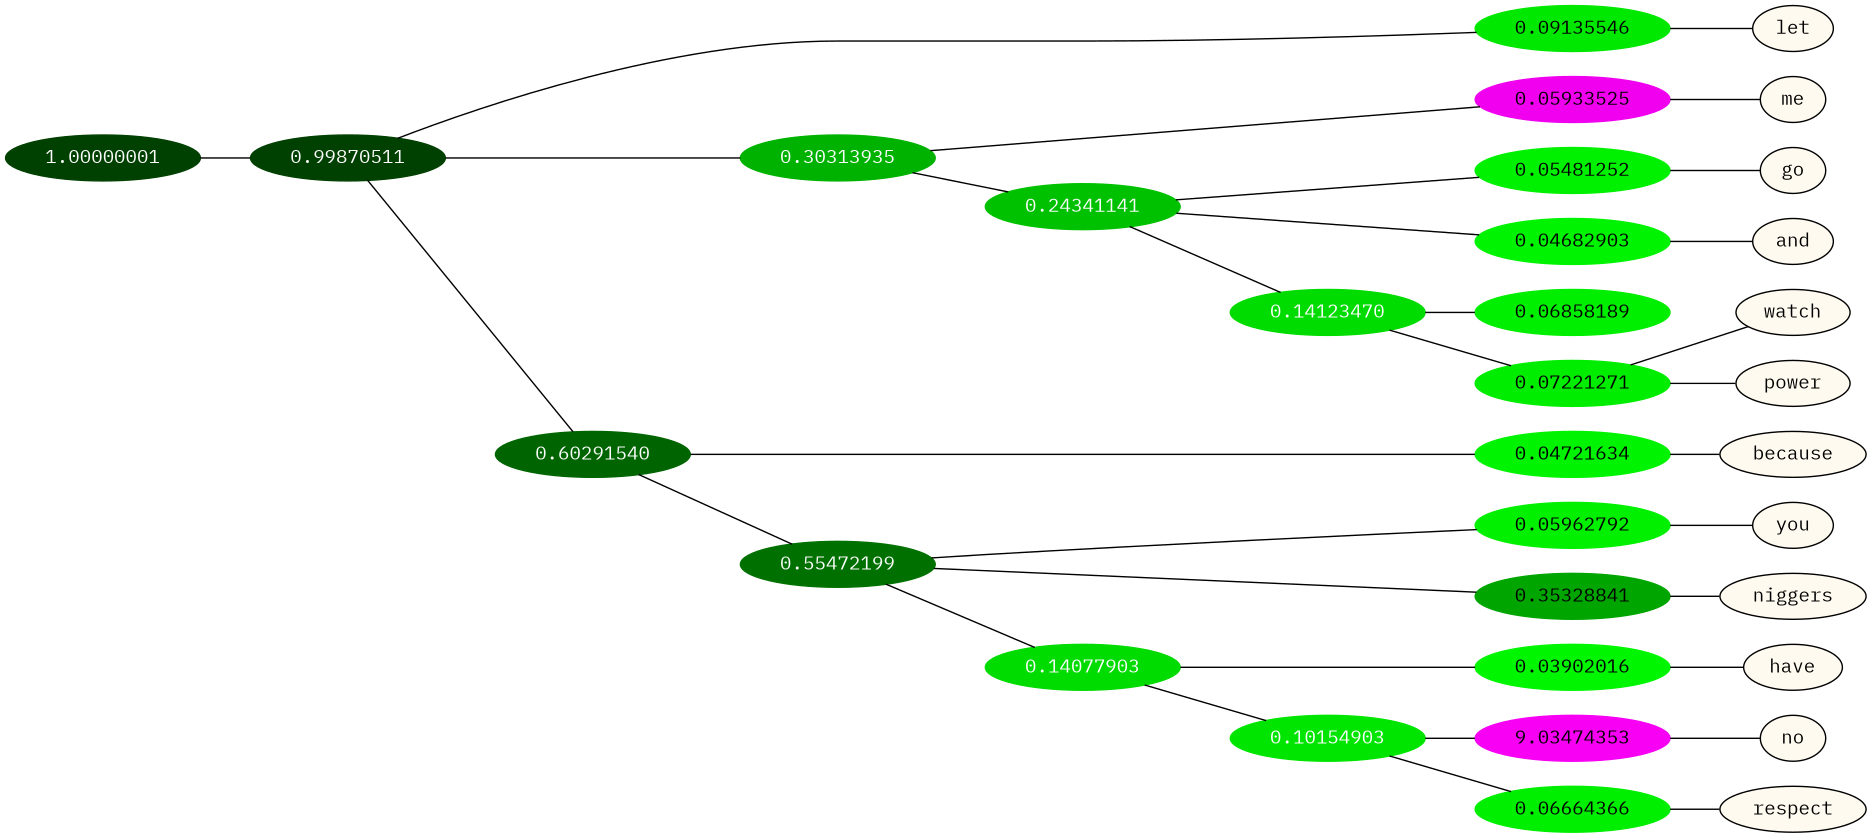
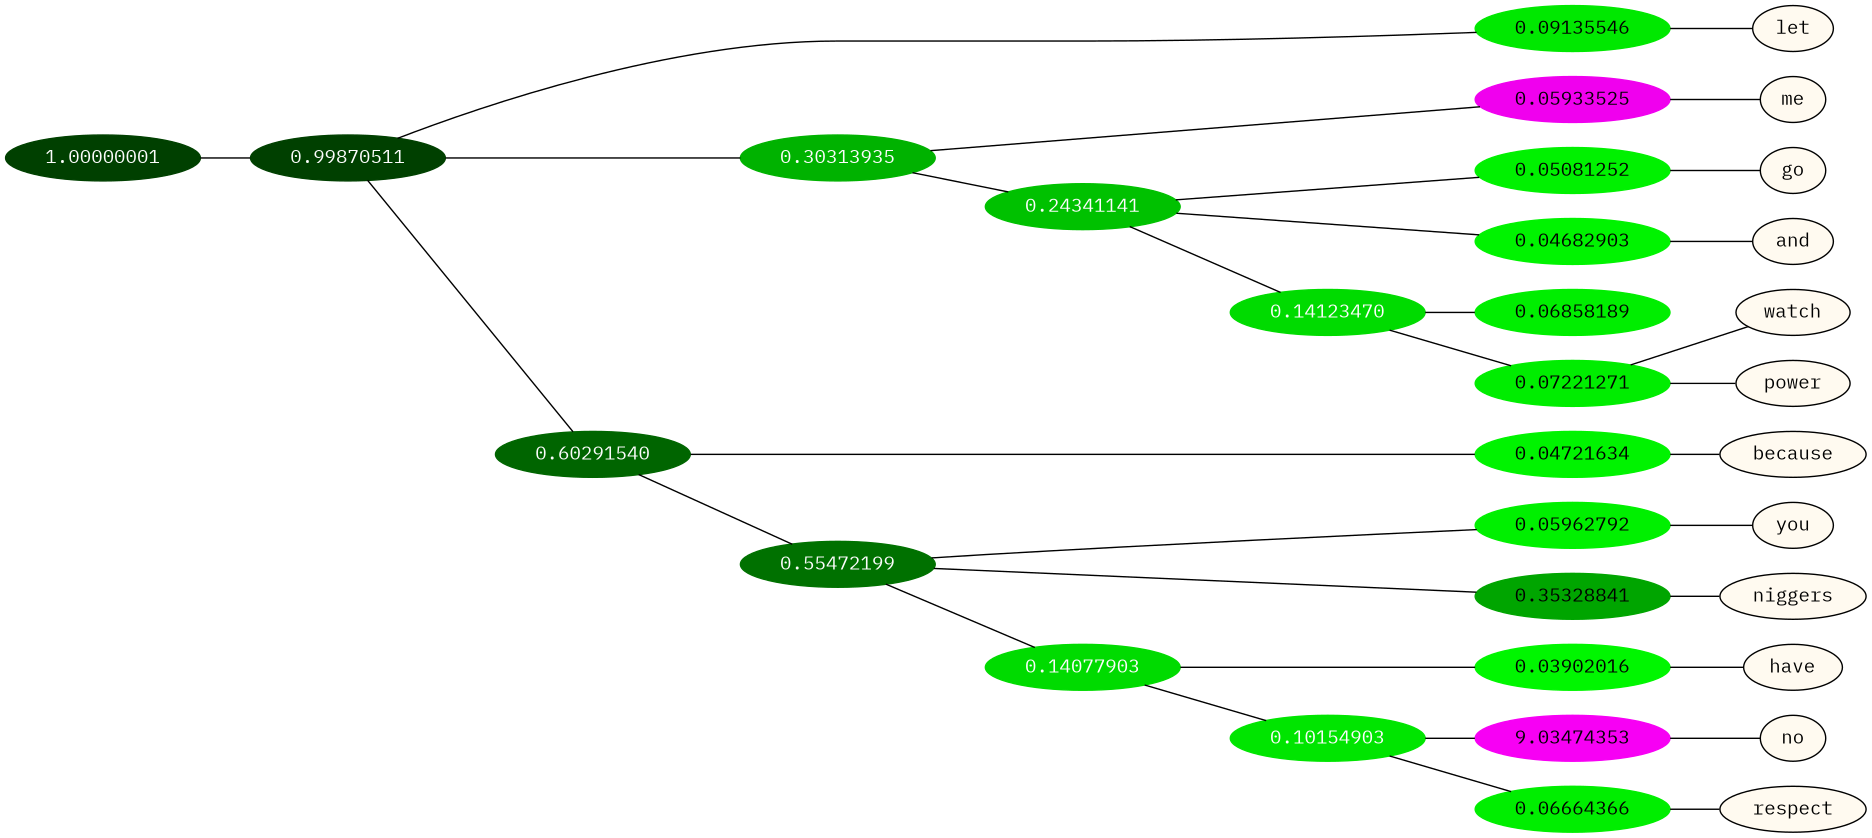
(1573, 170) -> (1573, 170)
